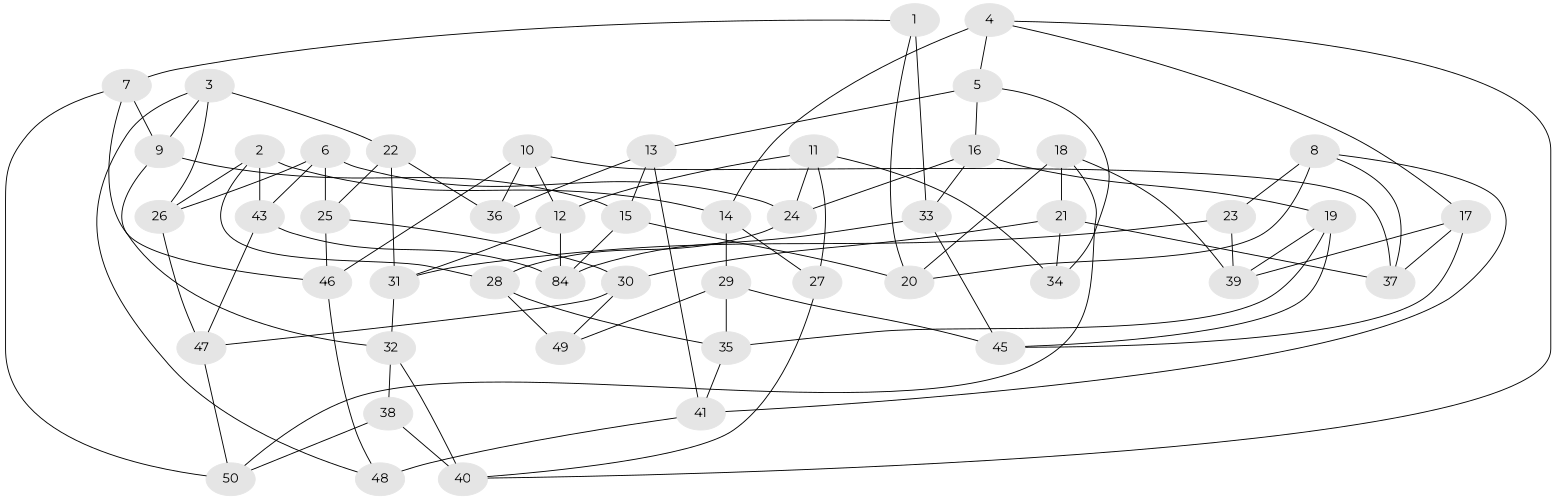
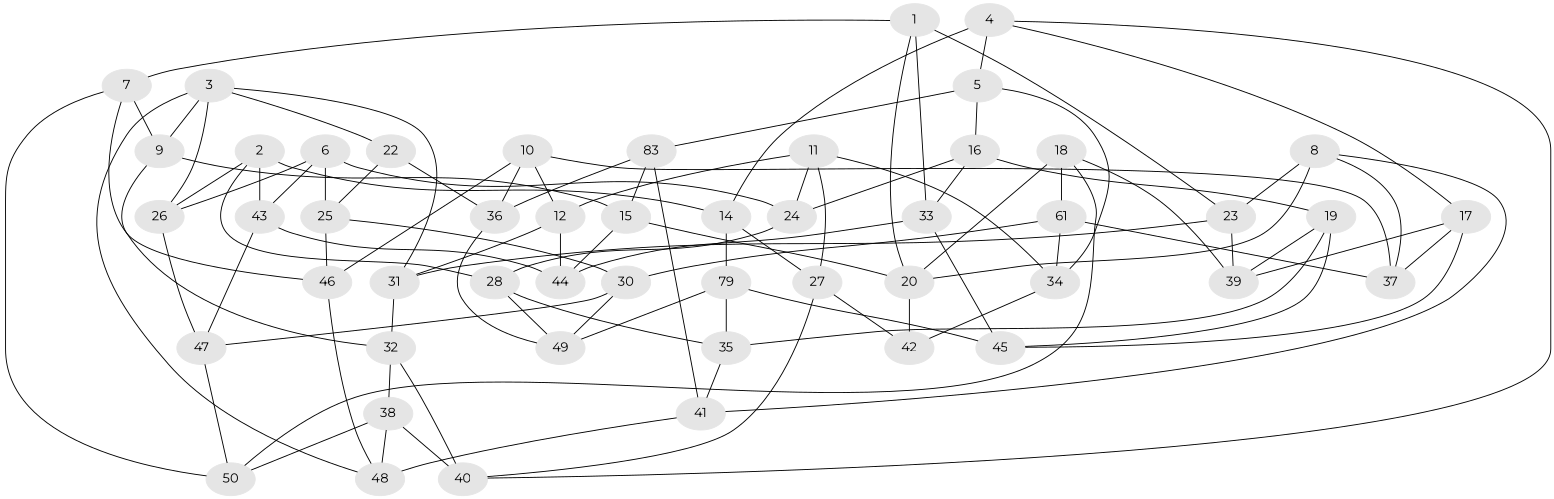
none -> (1079, 111)
(652, 151) -> (652, 151)
(393, 217) -> (400, 120)
(1062, 217) -> (1062, 217)
(560, 282) -> (560, 282)
(726, 282) -> (726, 282)
none -> (466, 304)
none -> (909, 348)
none -> (384, 446)
